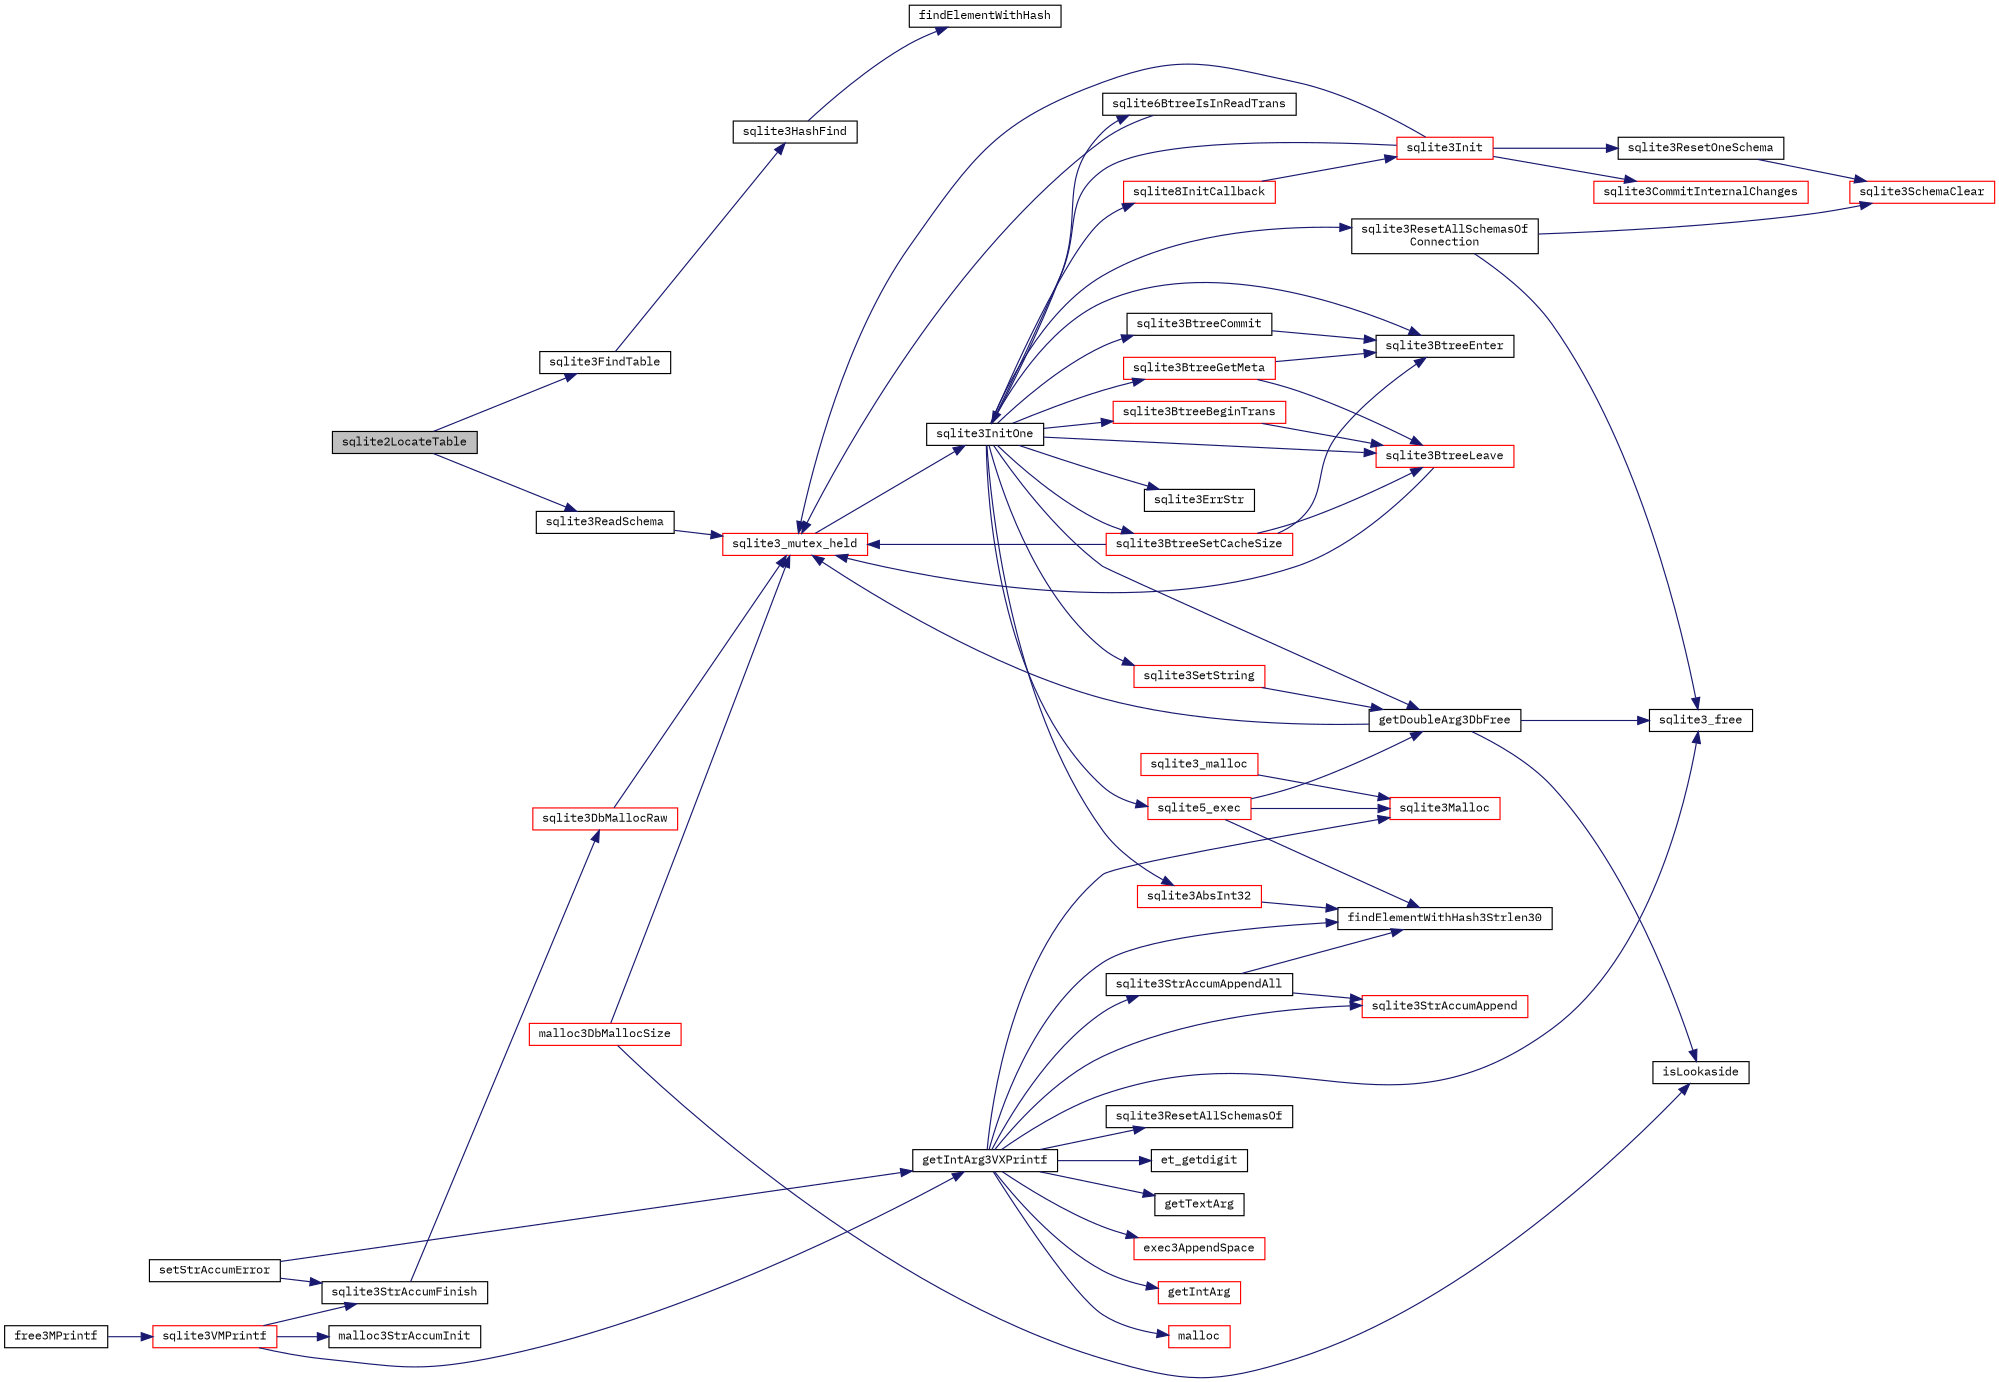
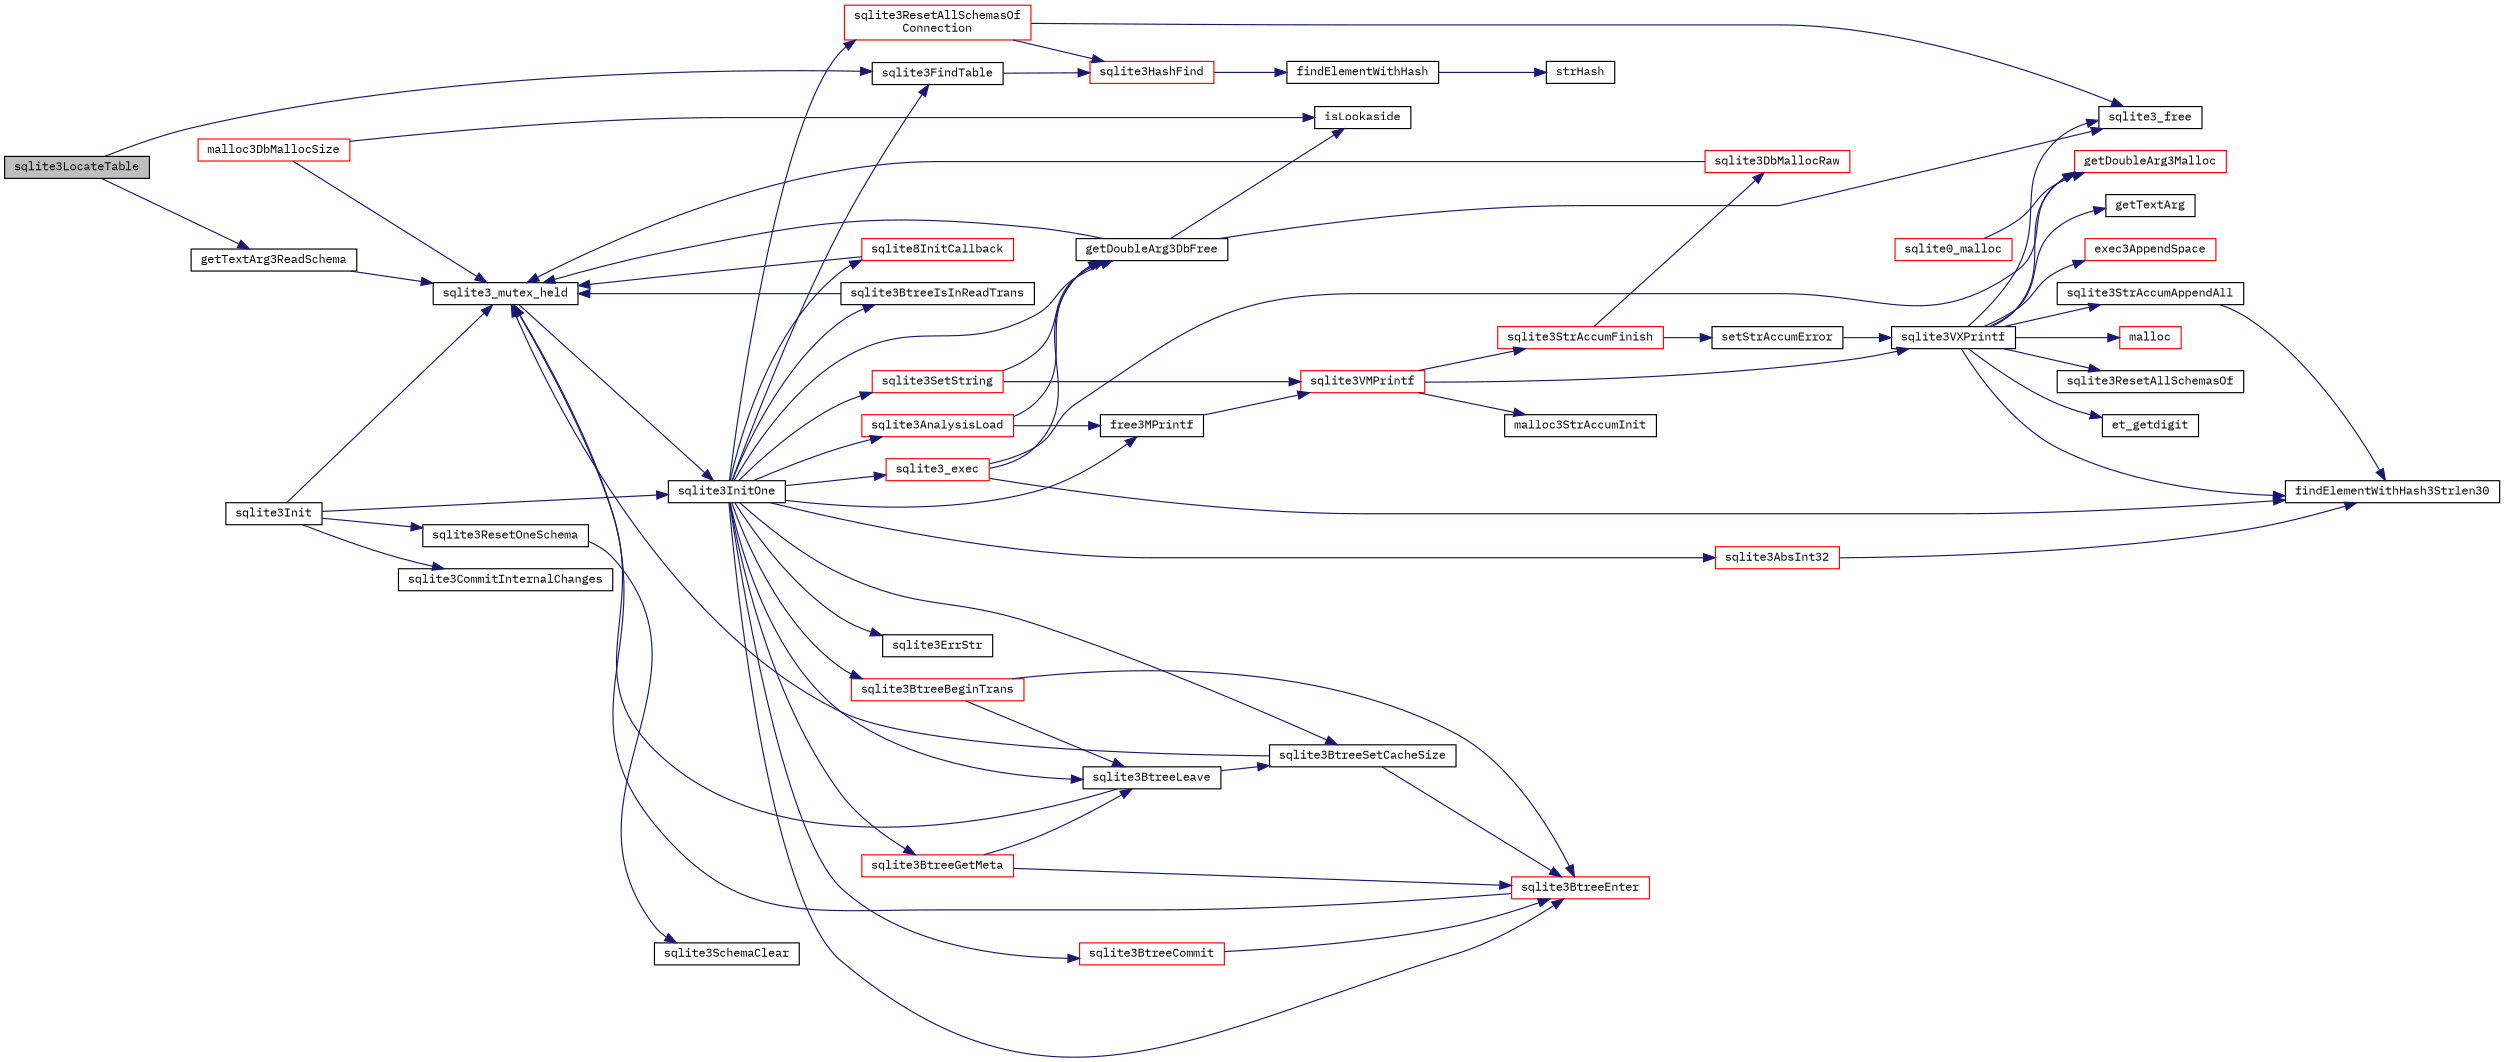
none -> (1581, 72)
(1199, 104) -> (938, 294)
(795, 132) -> (1152, 72)
(1445, 148) -> (274, 514)
(1323, 170) -> (726, 270)
(1701, 192) -> (506, 580)
(1922, 192) -> (727, 954)
(1700, 225) -> (1053, 49)
(1445, 236) -> (938, 23)
none -> (815, 281)
(1199, 324) -> (1152, 954)
(1445, 346) -> (1581, 888)
none -> (1146, 382)
none -> (938, 426)
(405, 443) -> (77, 167)
(1445, 456) -> (1152, 778)
none -> (963, 504)
(1336, 507) -> (1239, 769)
(605, 522) -> (274, 260)
(795, 544) -> (506, 294)
(1199, 544) -> (1363, 756)
none -> (1326, 688)
(1199, 765) -> (1954, 250)
(1199, 809) -> (938, 470)
(1445, 809) -> (2150, 162)
none -> (799, 908)
(1445, 1007) -> none
(985, 1161) -> (1954, 338)
(295, 1280) -> (1682, 338)
(405, 1293) -> (1581, 338)
(1199, 1293) -> none
